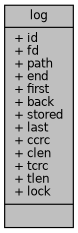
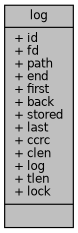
(31, 166) -> (30, 166)
